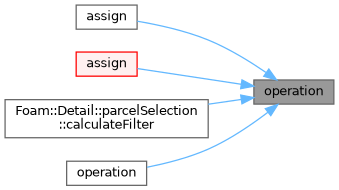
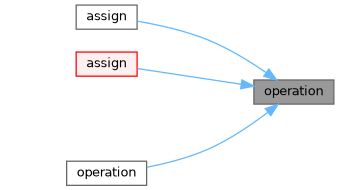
(107, 119) -> none
